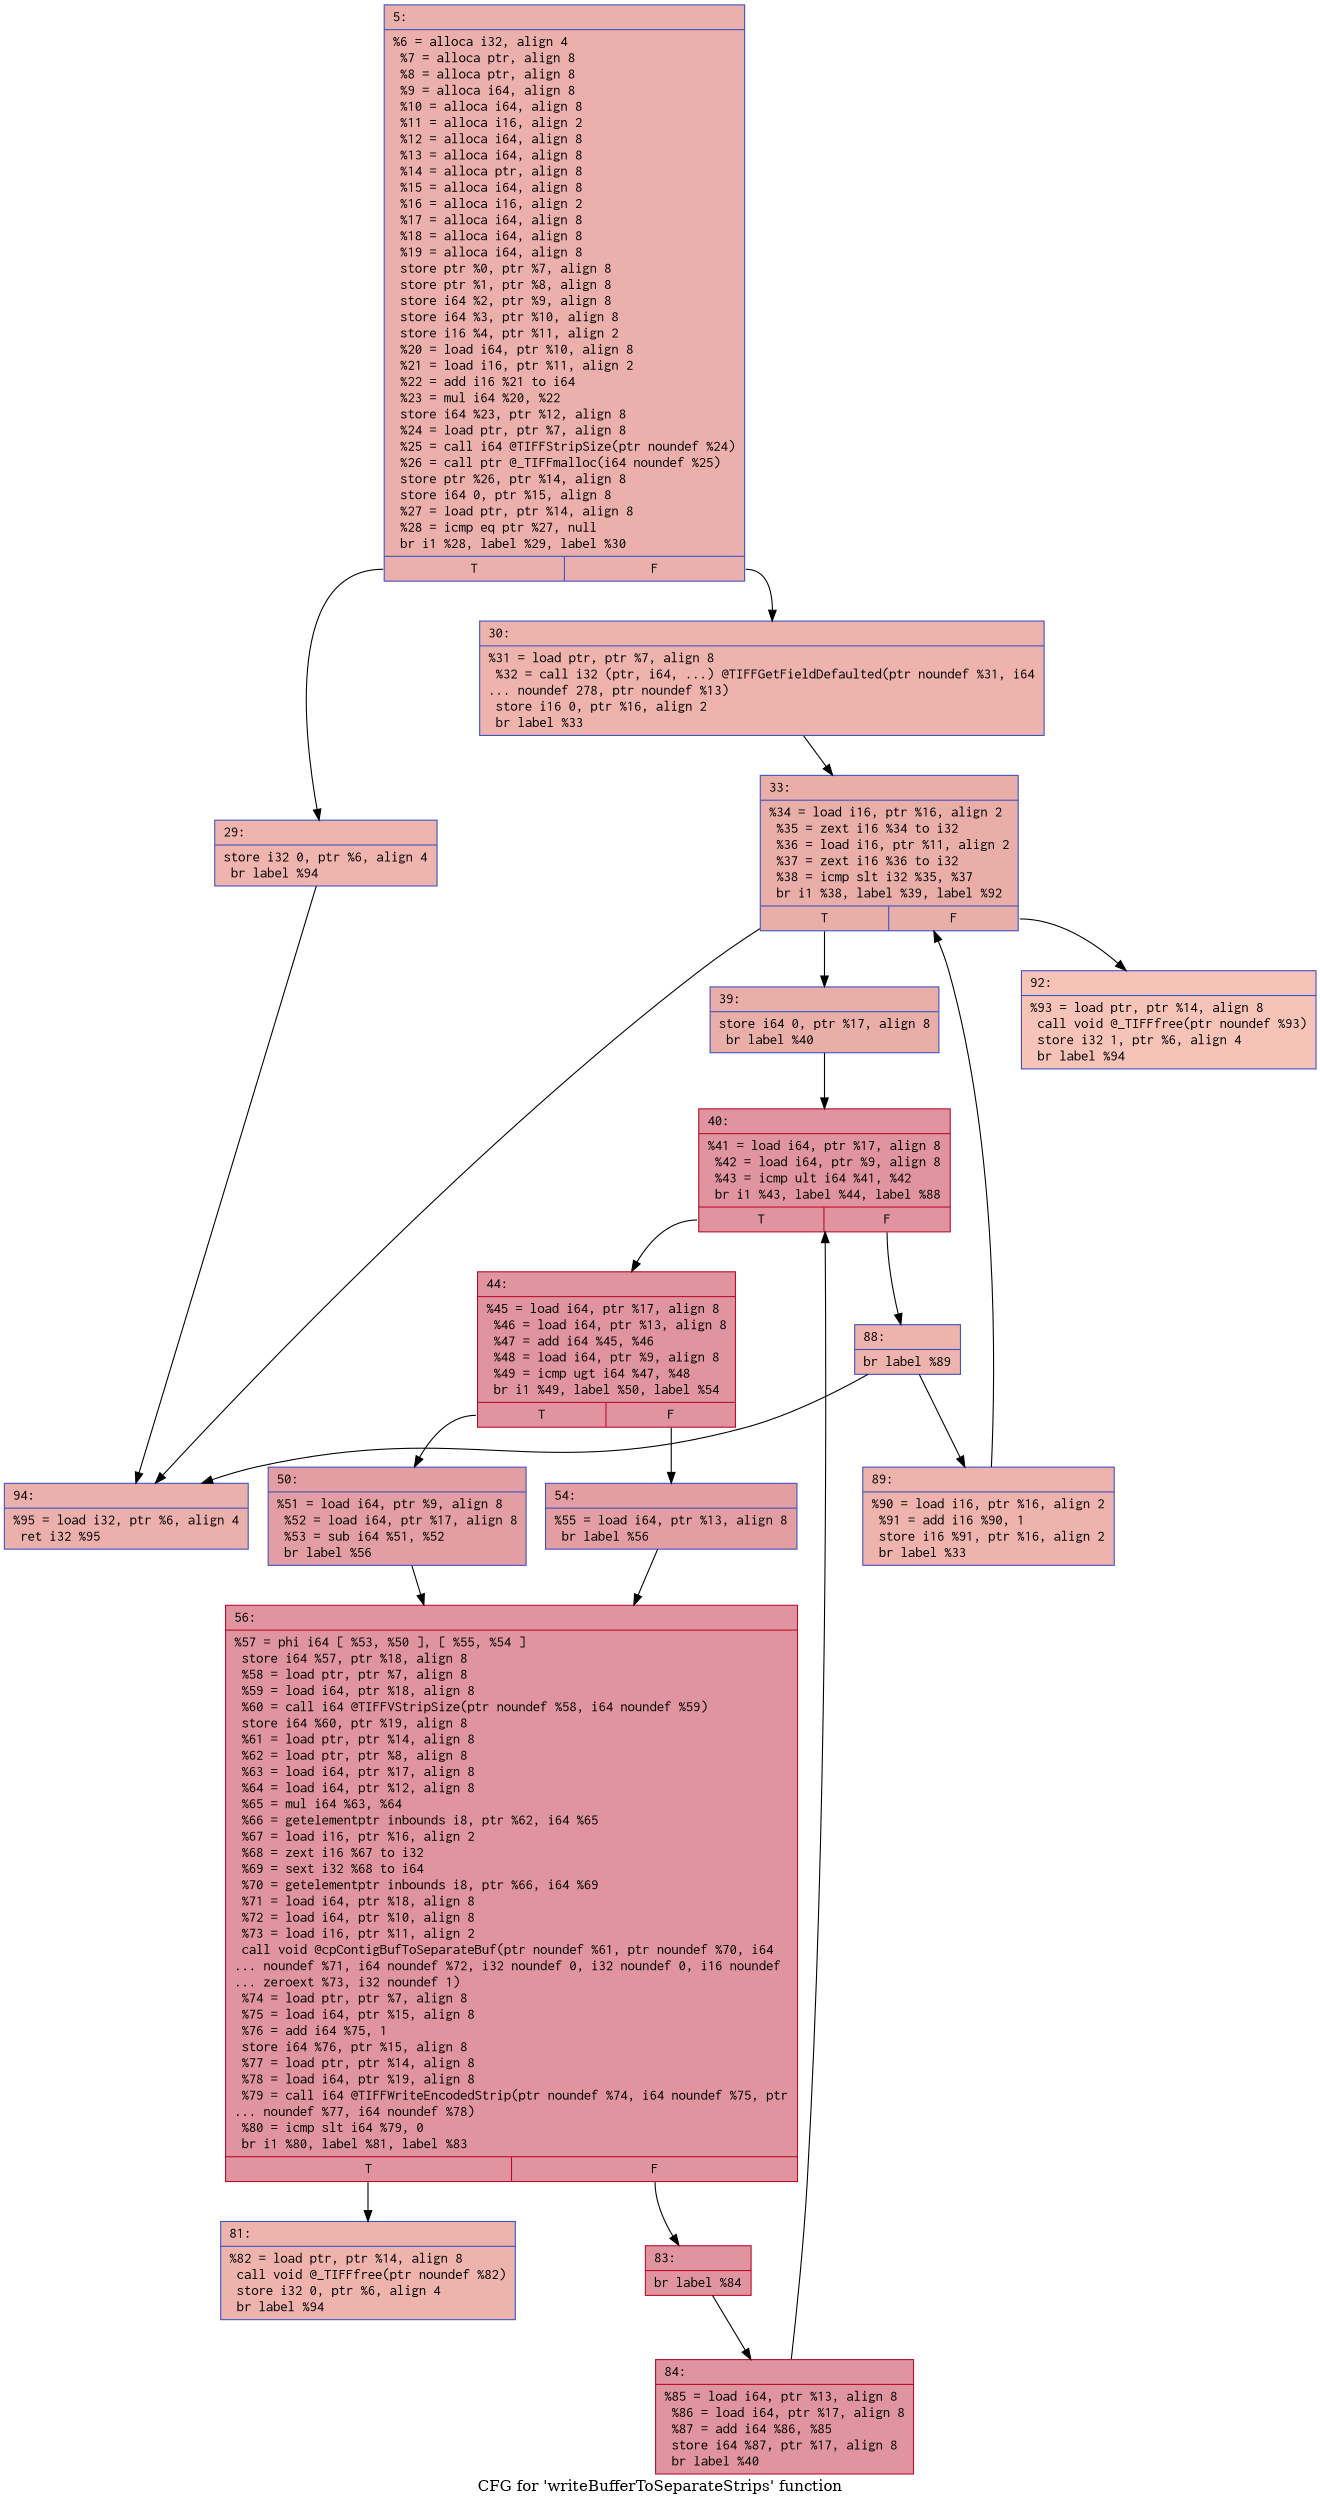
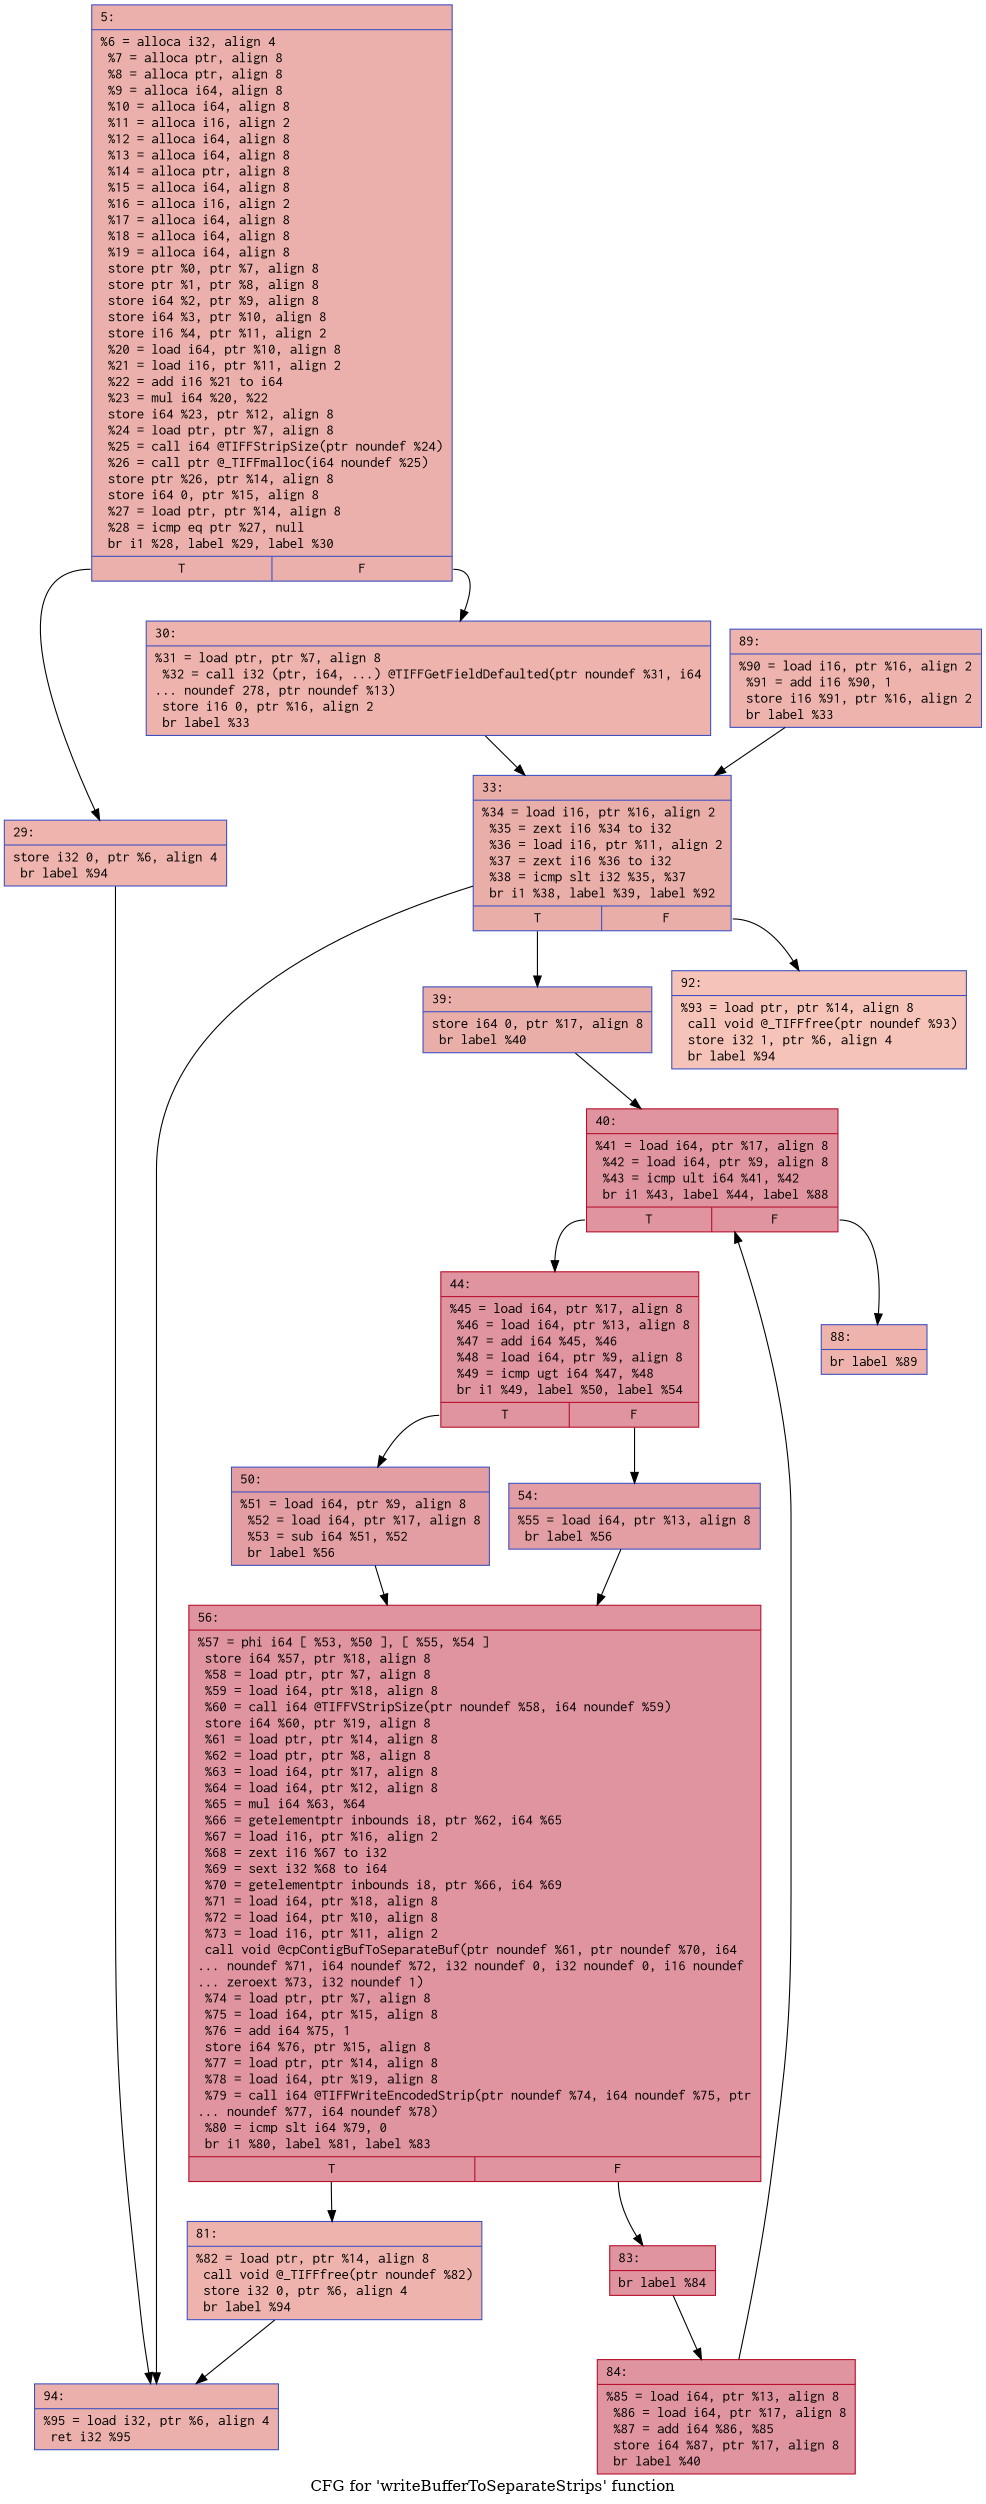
(940, 1416) -> none
(545, 1452) -> (240, 2348)
